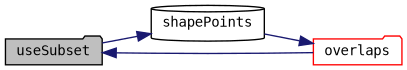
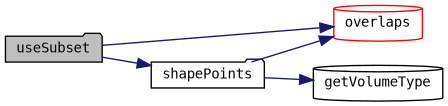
(208, 23) -> (208, 75)
(358, 52) -> (378, 23)
(215, 53) -> (211, 37)
none -> (378, 83)
